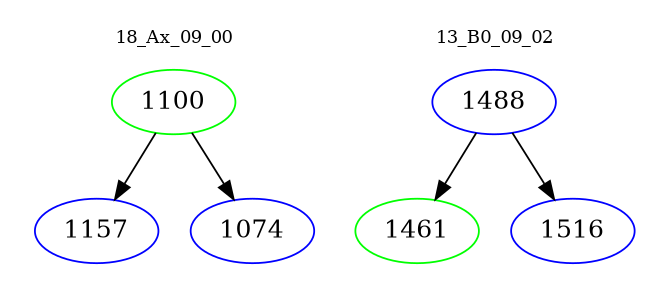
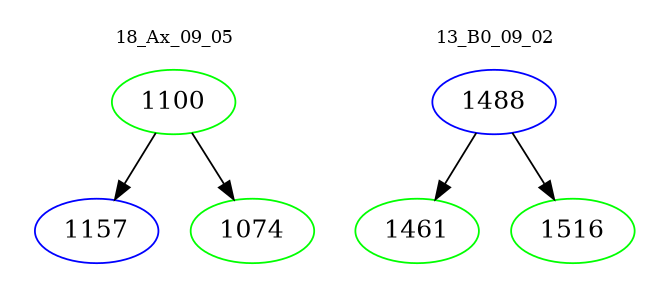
(175, 38) -> (175, 38)
(252, 231) -> (252, 231)
(573, 231) -> (573, 231)
